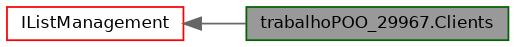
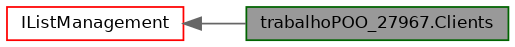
(377, 24) -> (377, 24)
